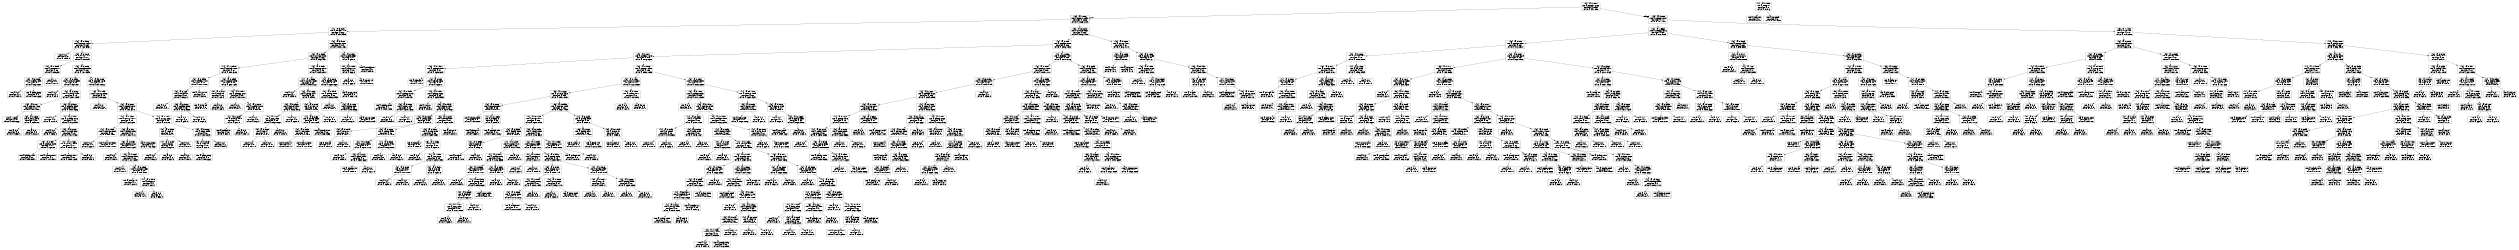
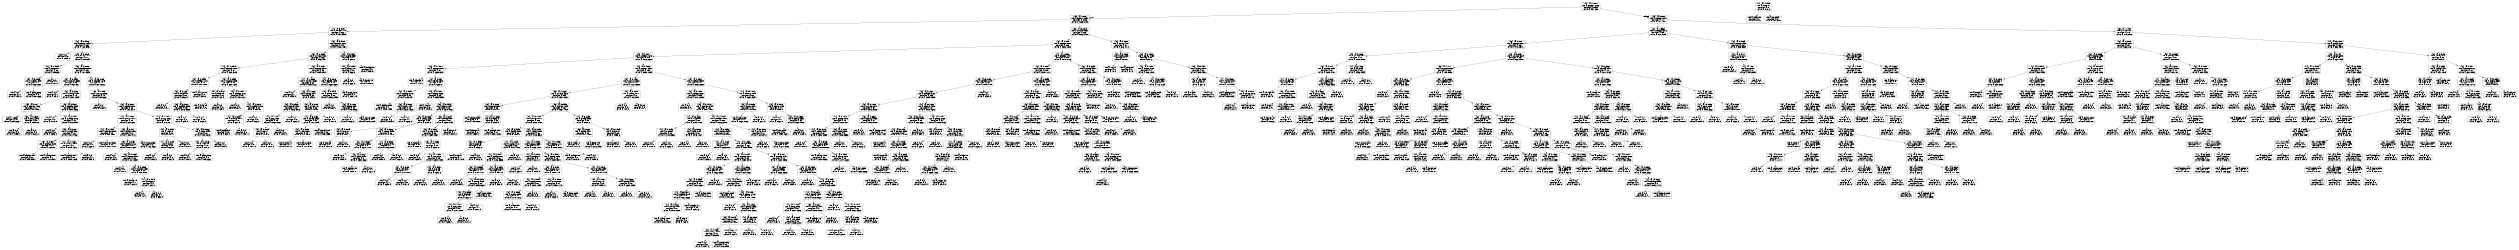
(2335, 57) -> (2335, 57)
(185, 151) -> (193, 151)
(1509, 163) -> (1518, 164)
(1096, 170) -> (1105, 176)
